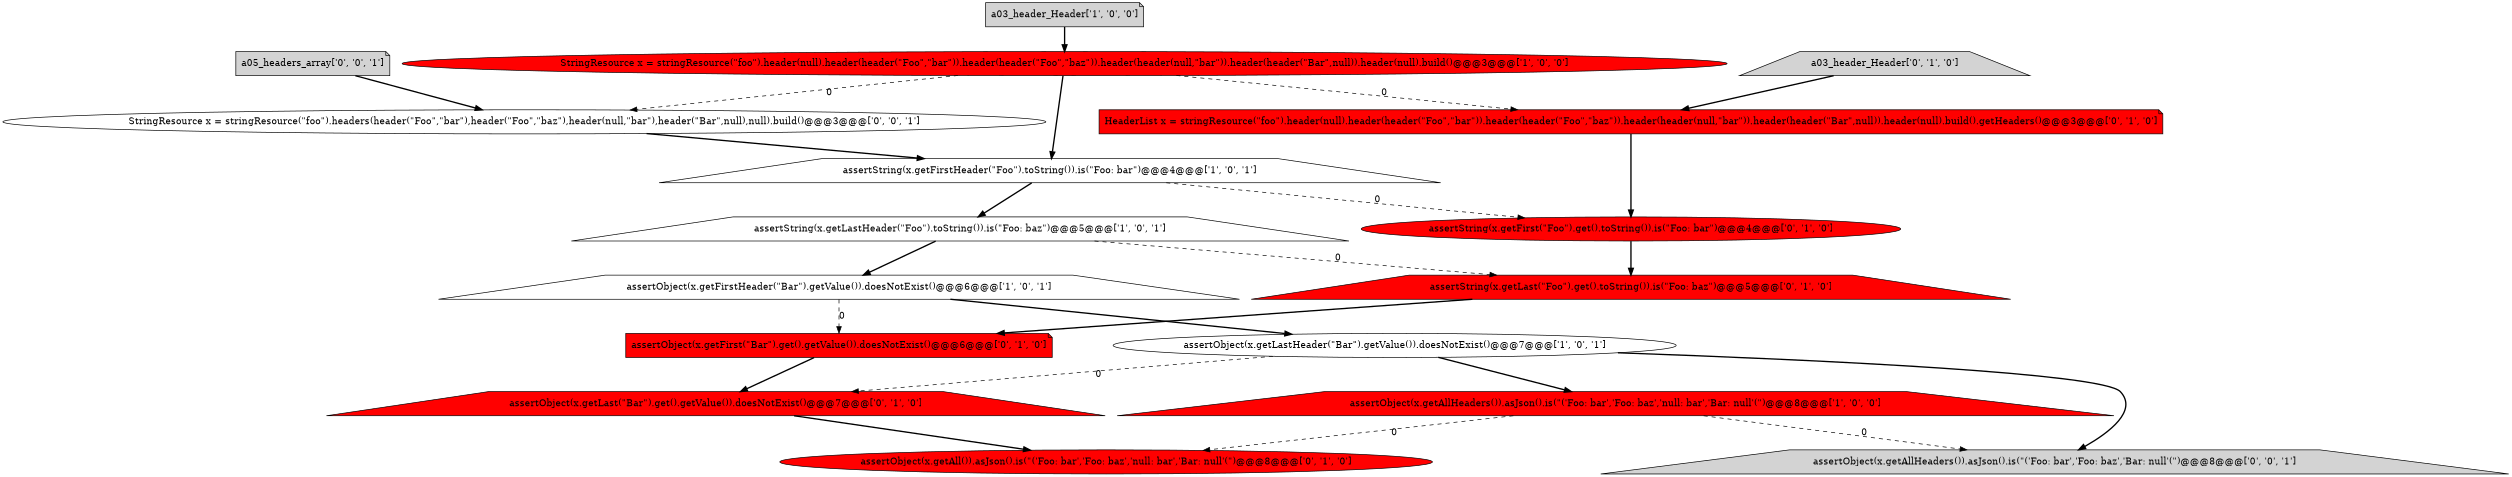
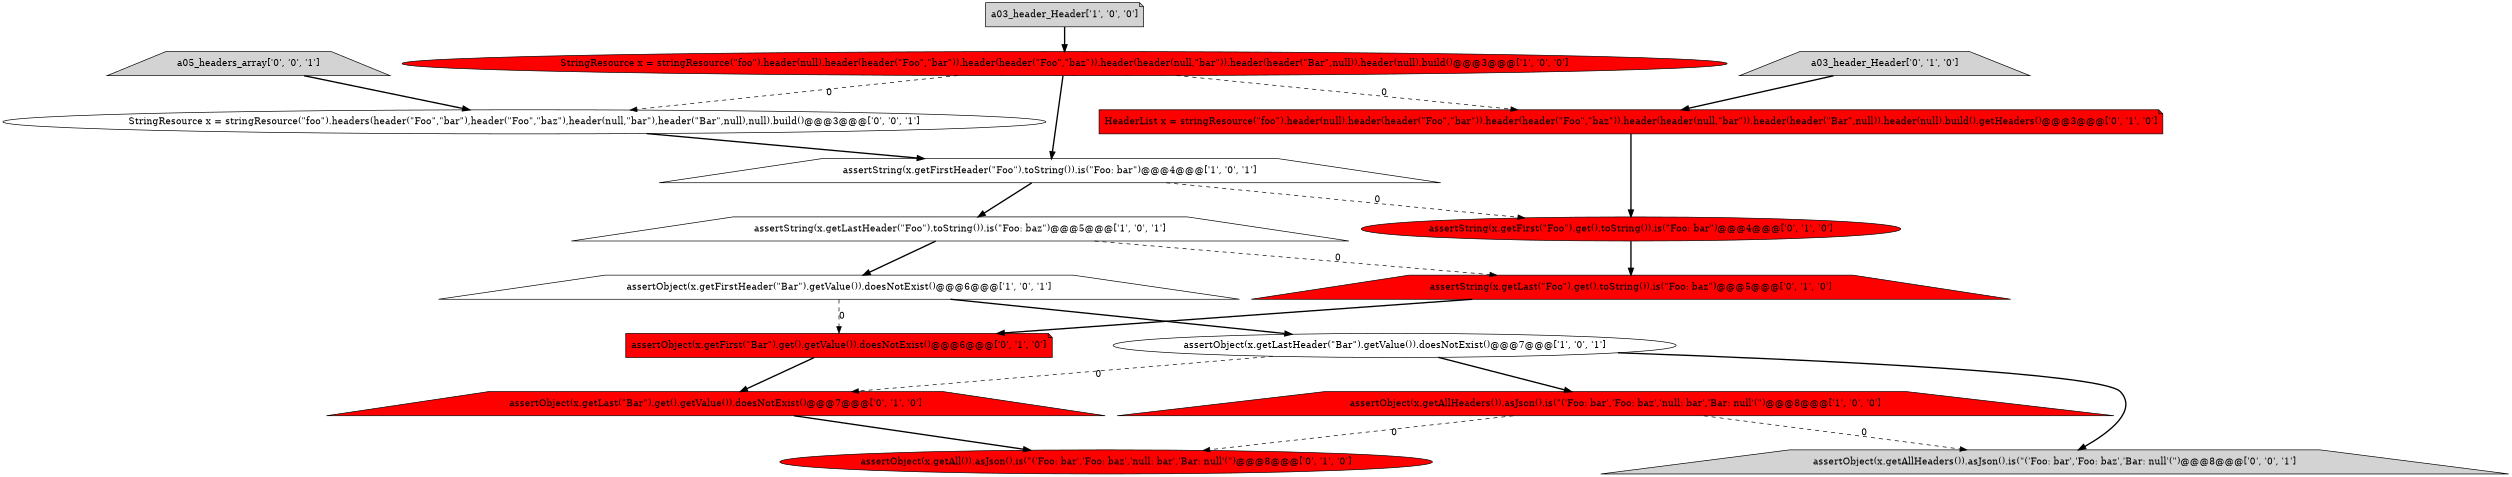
(313, 64) -> (249, 64)
